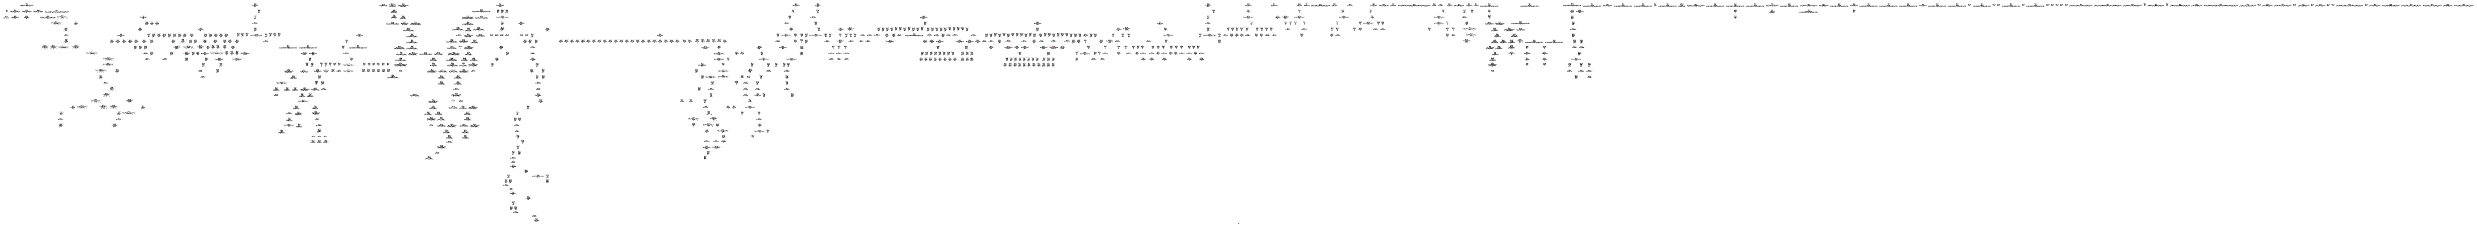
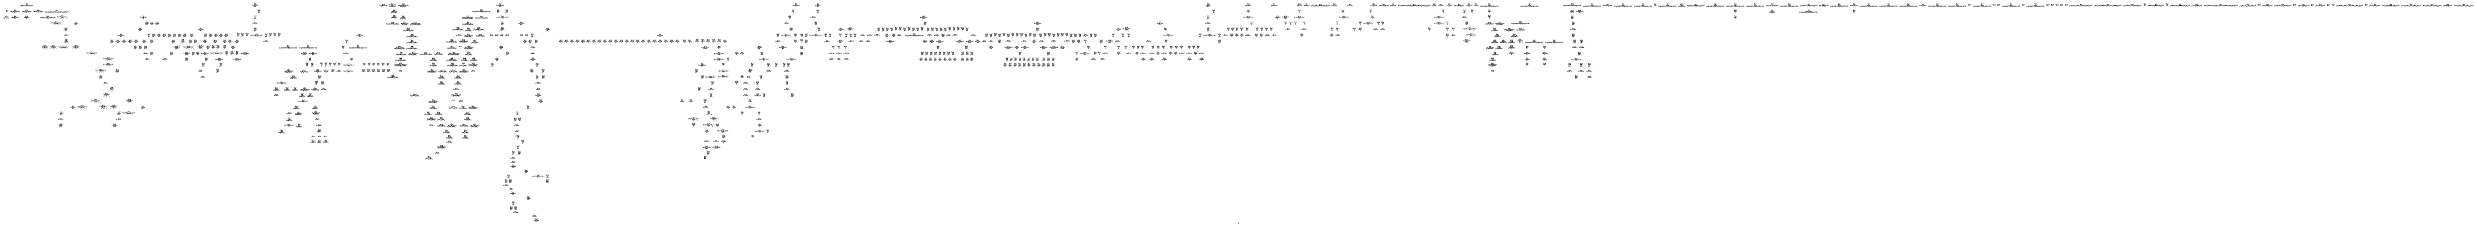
(502, 11) -> none
